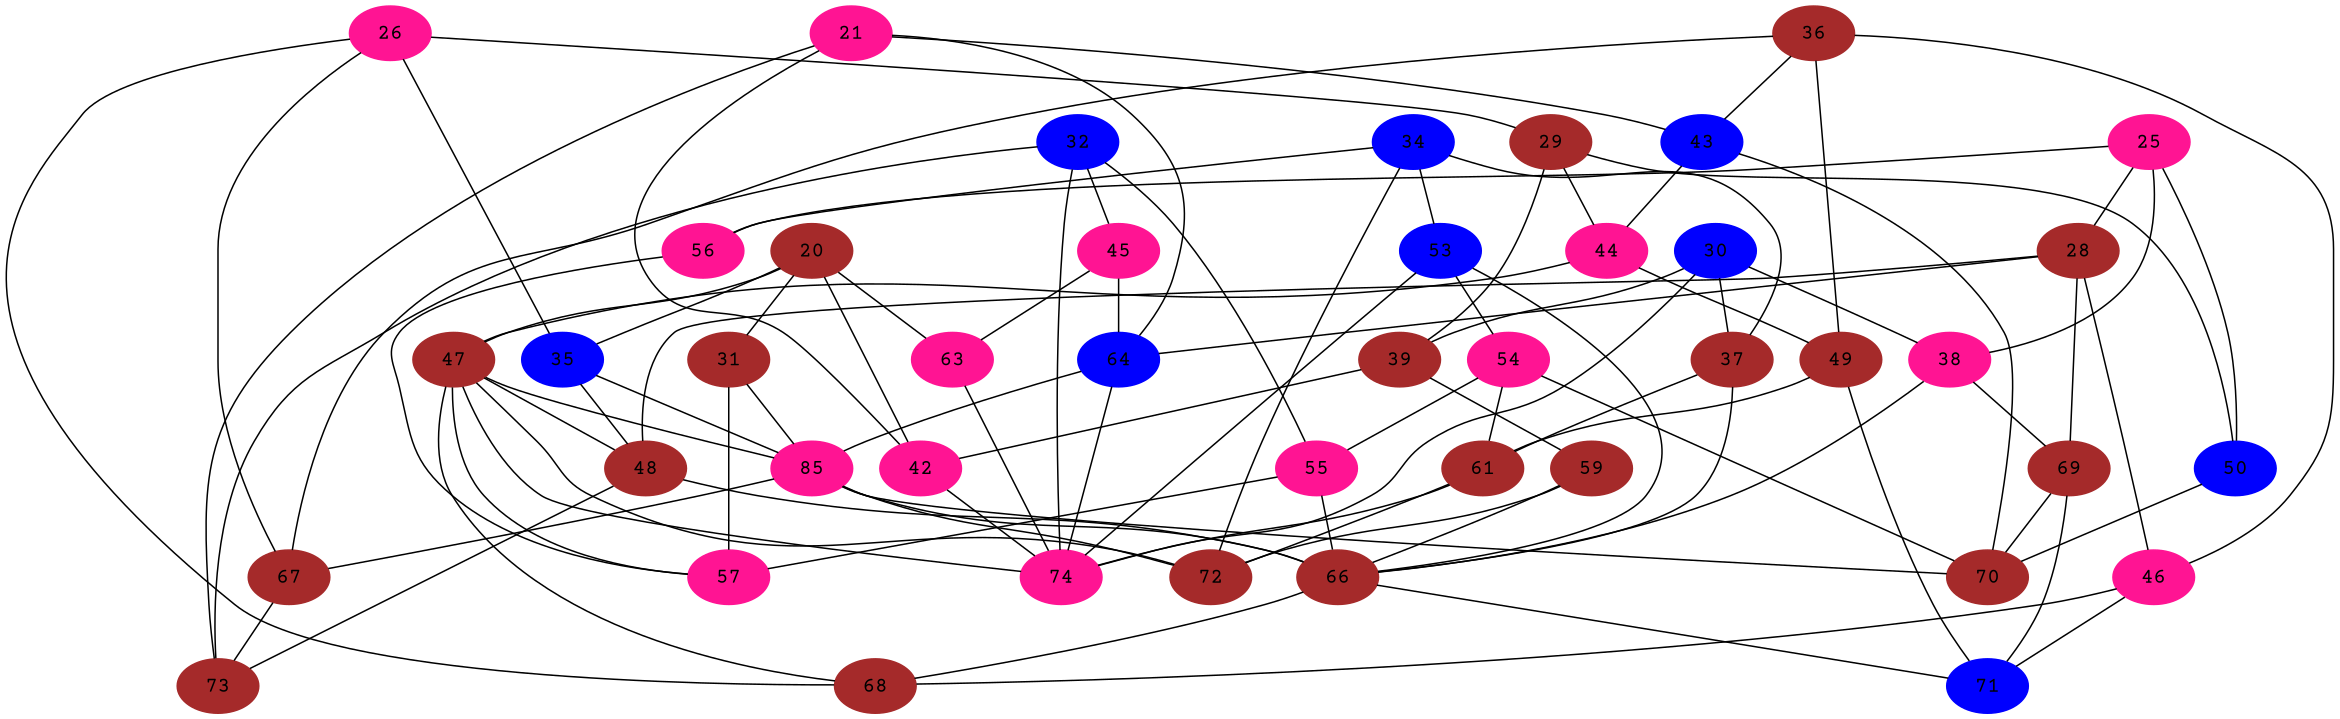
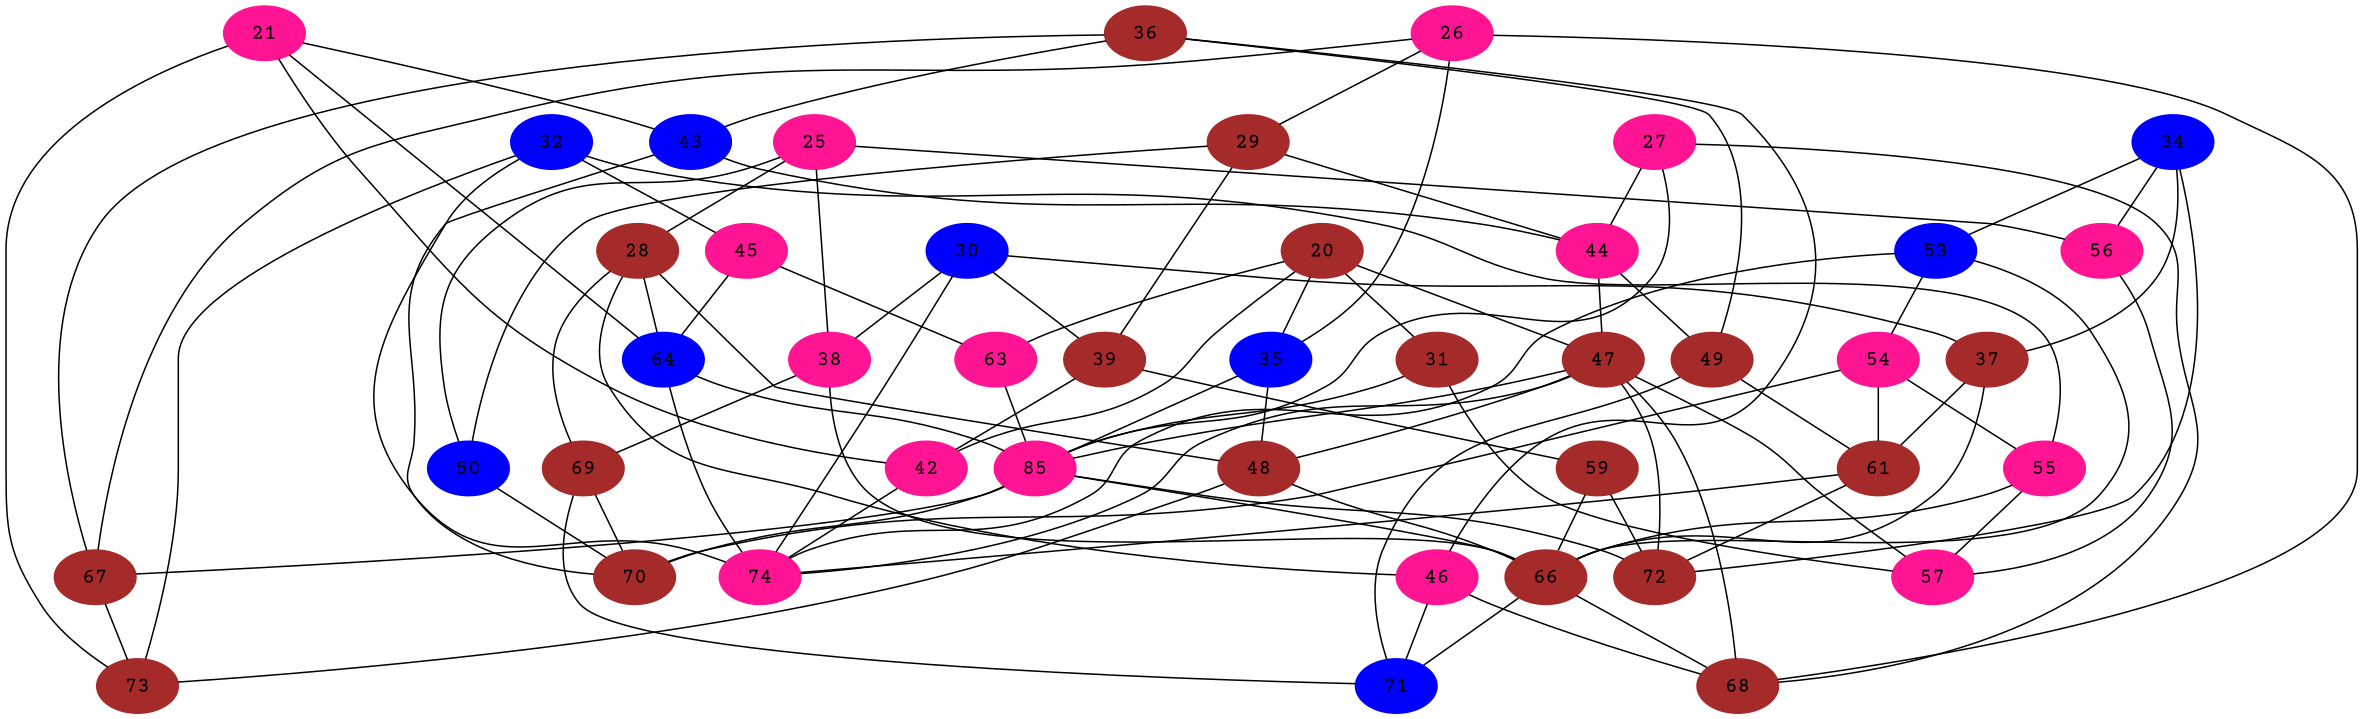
none -> (1655, 142)
(1007, 468) -> (1012, 404)
